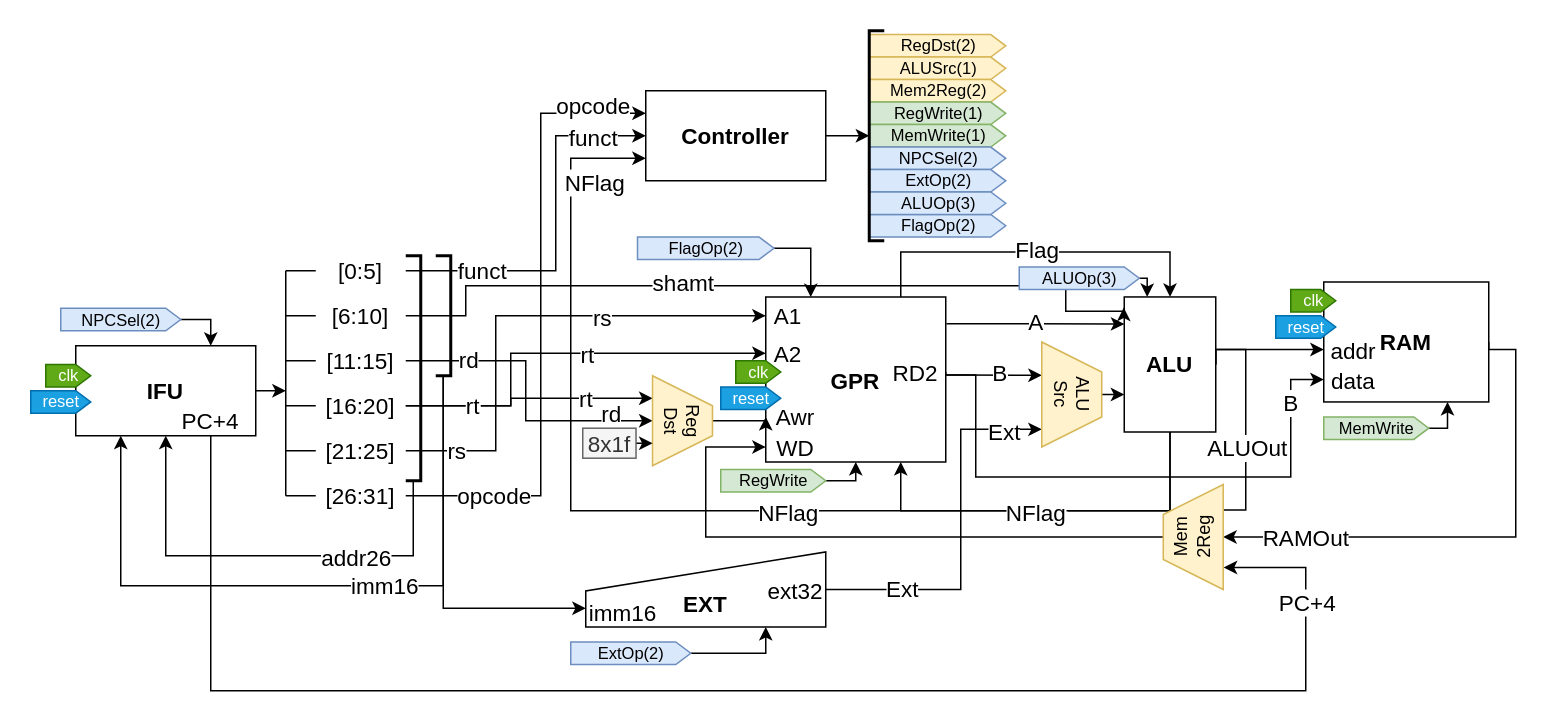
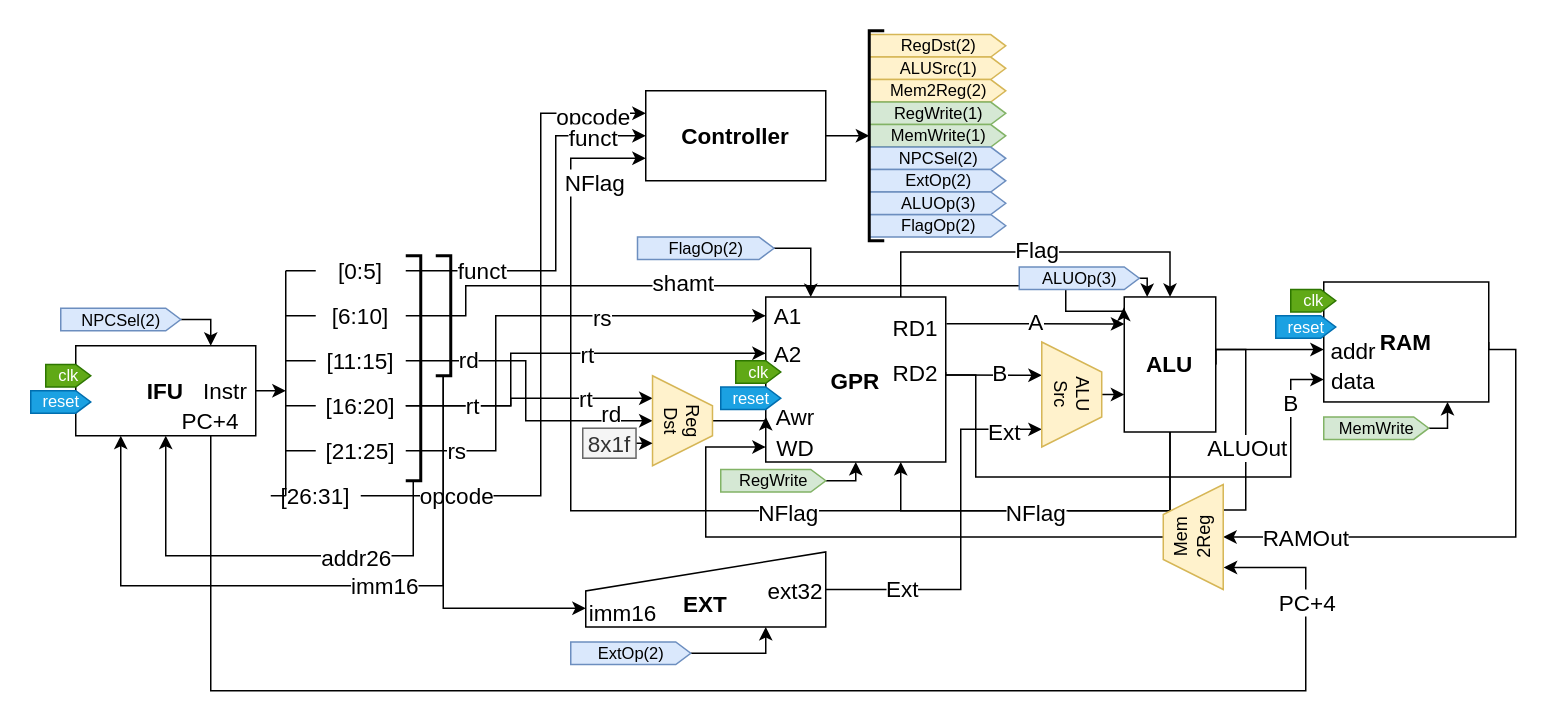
none -> (916, 327)
none -> (226, 391)
(361, 496) -> (316, 496)
